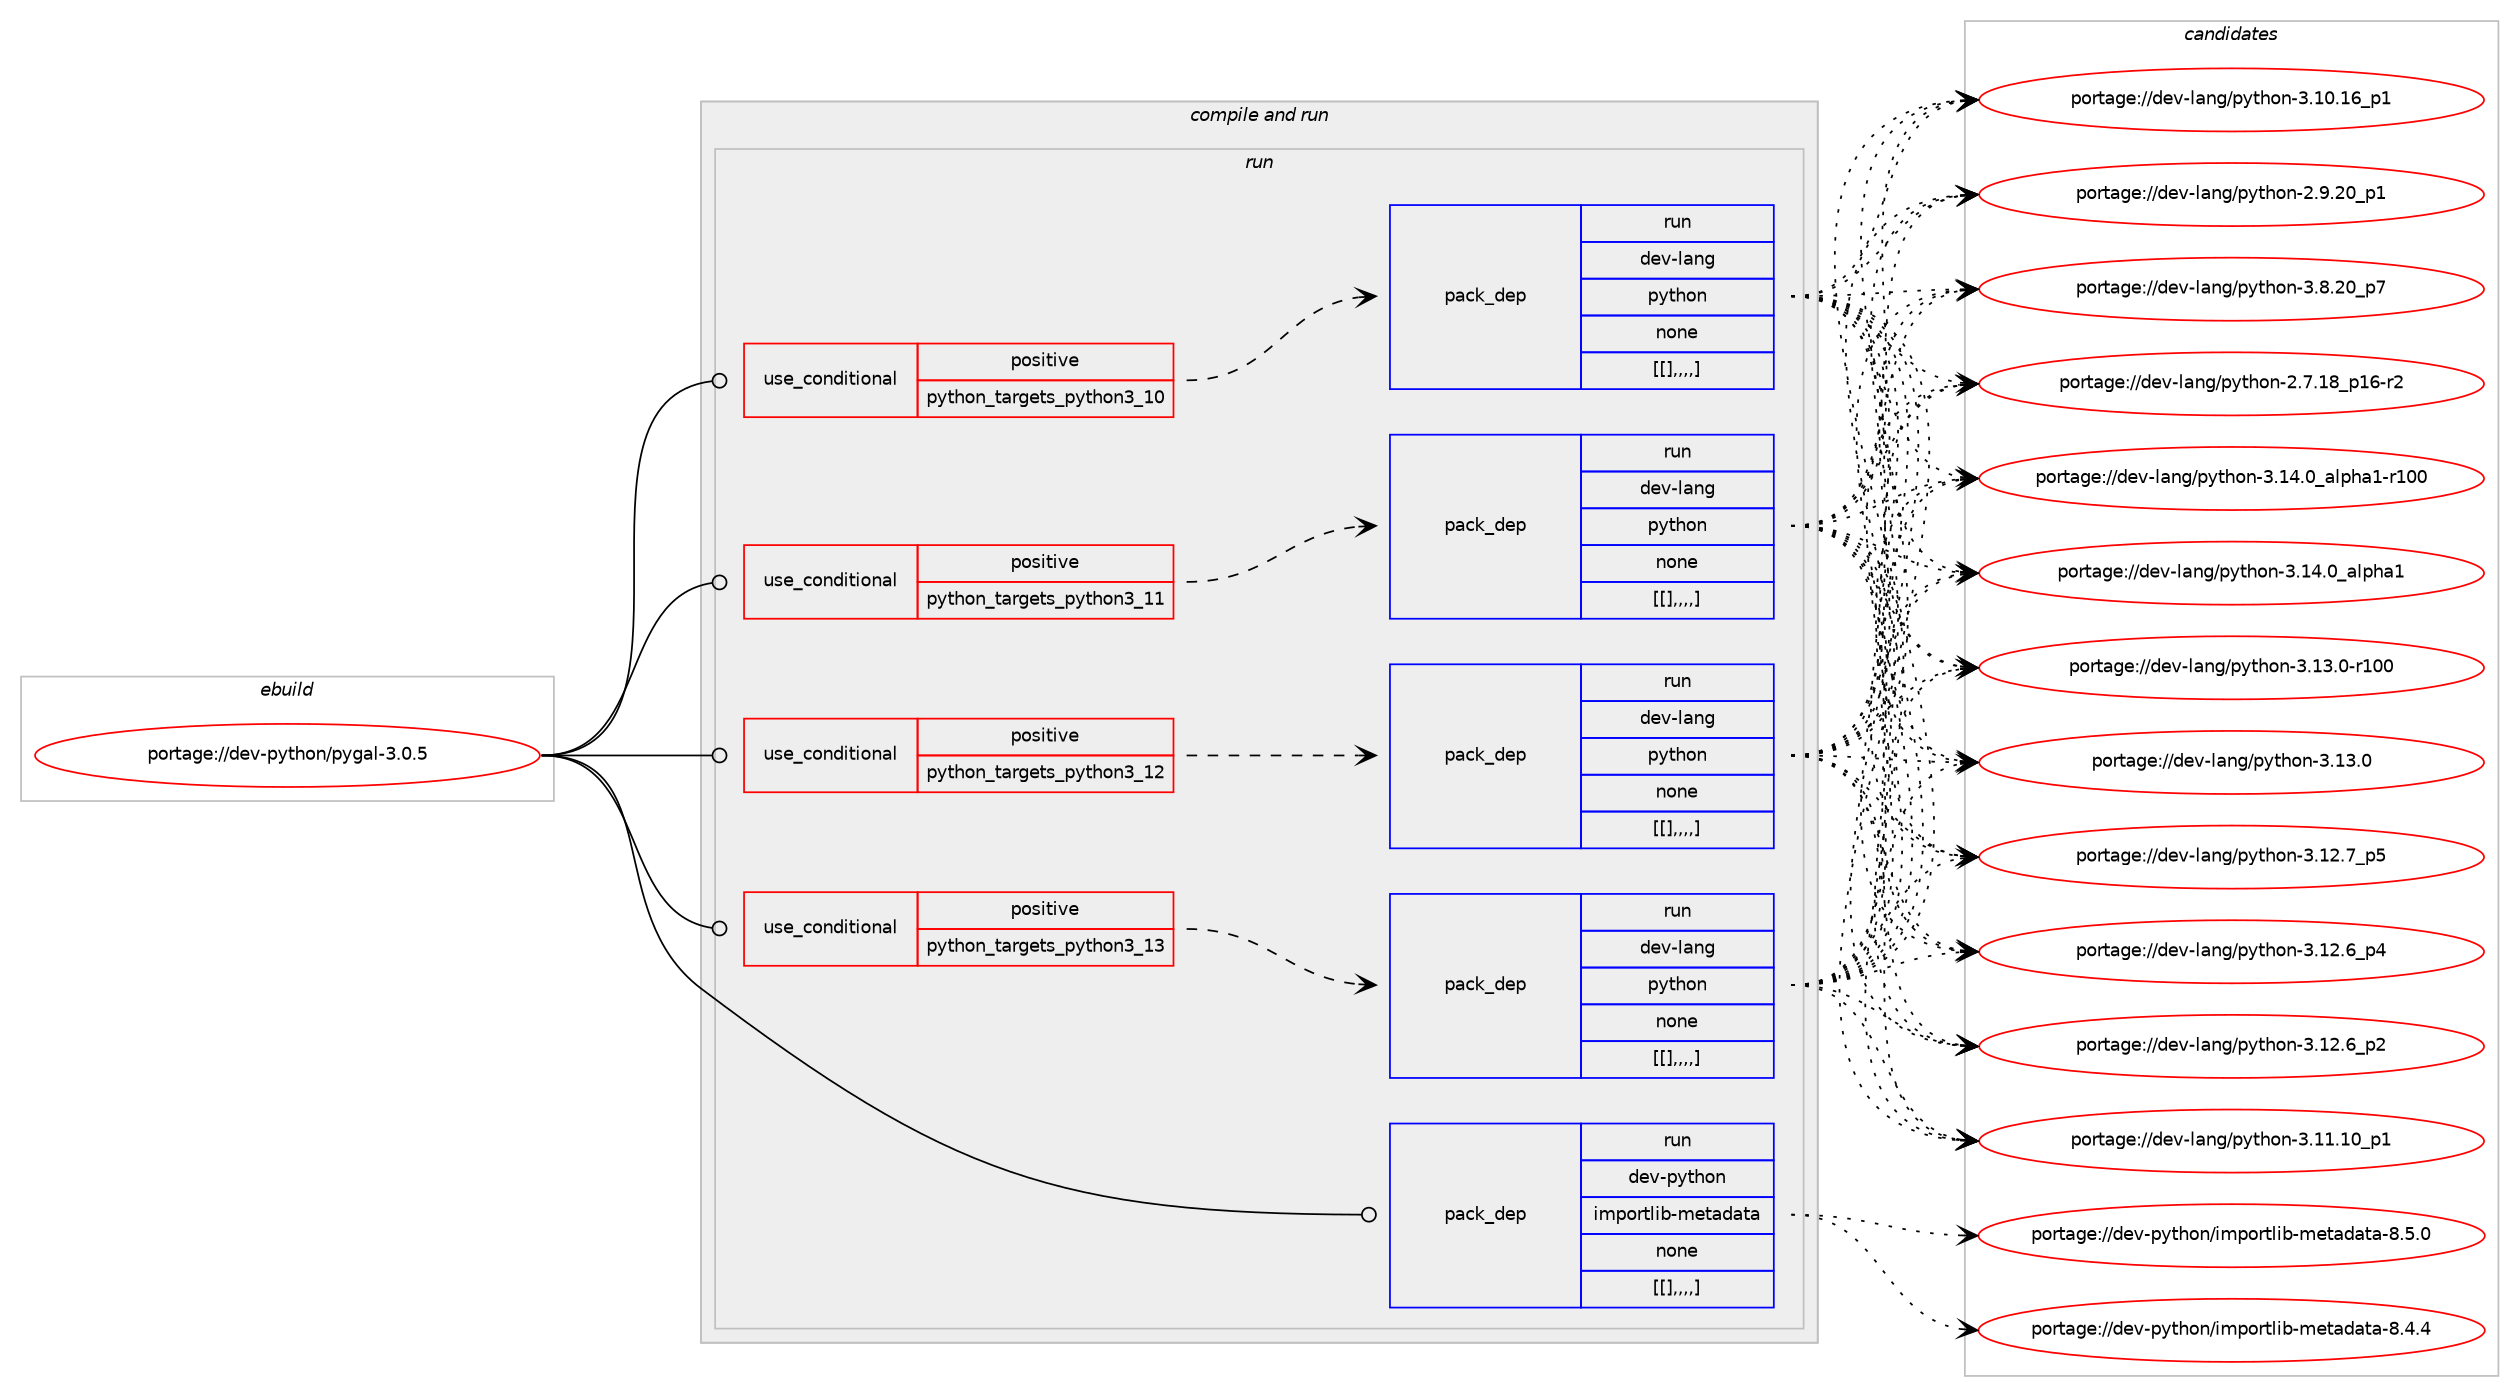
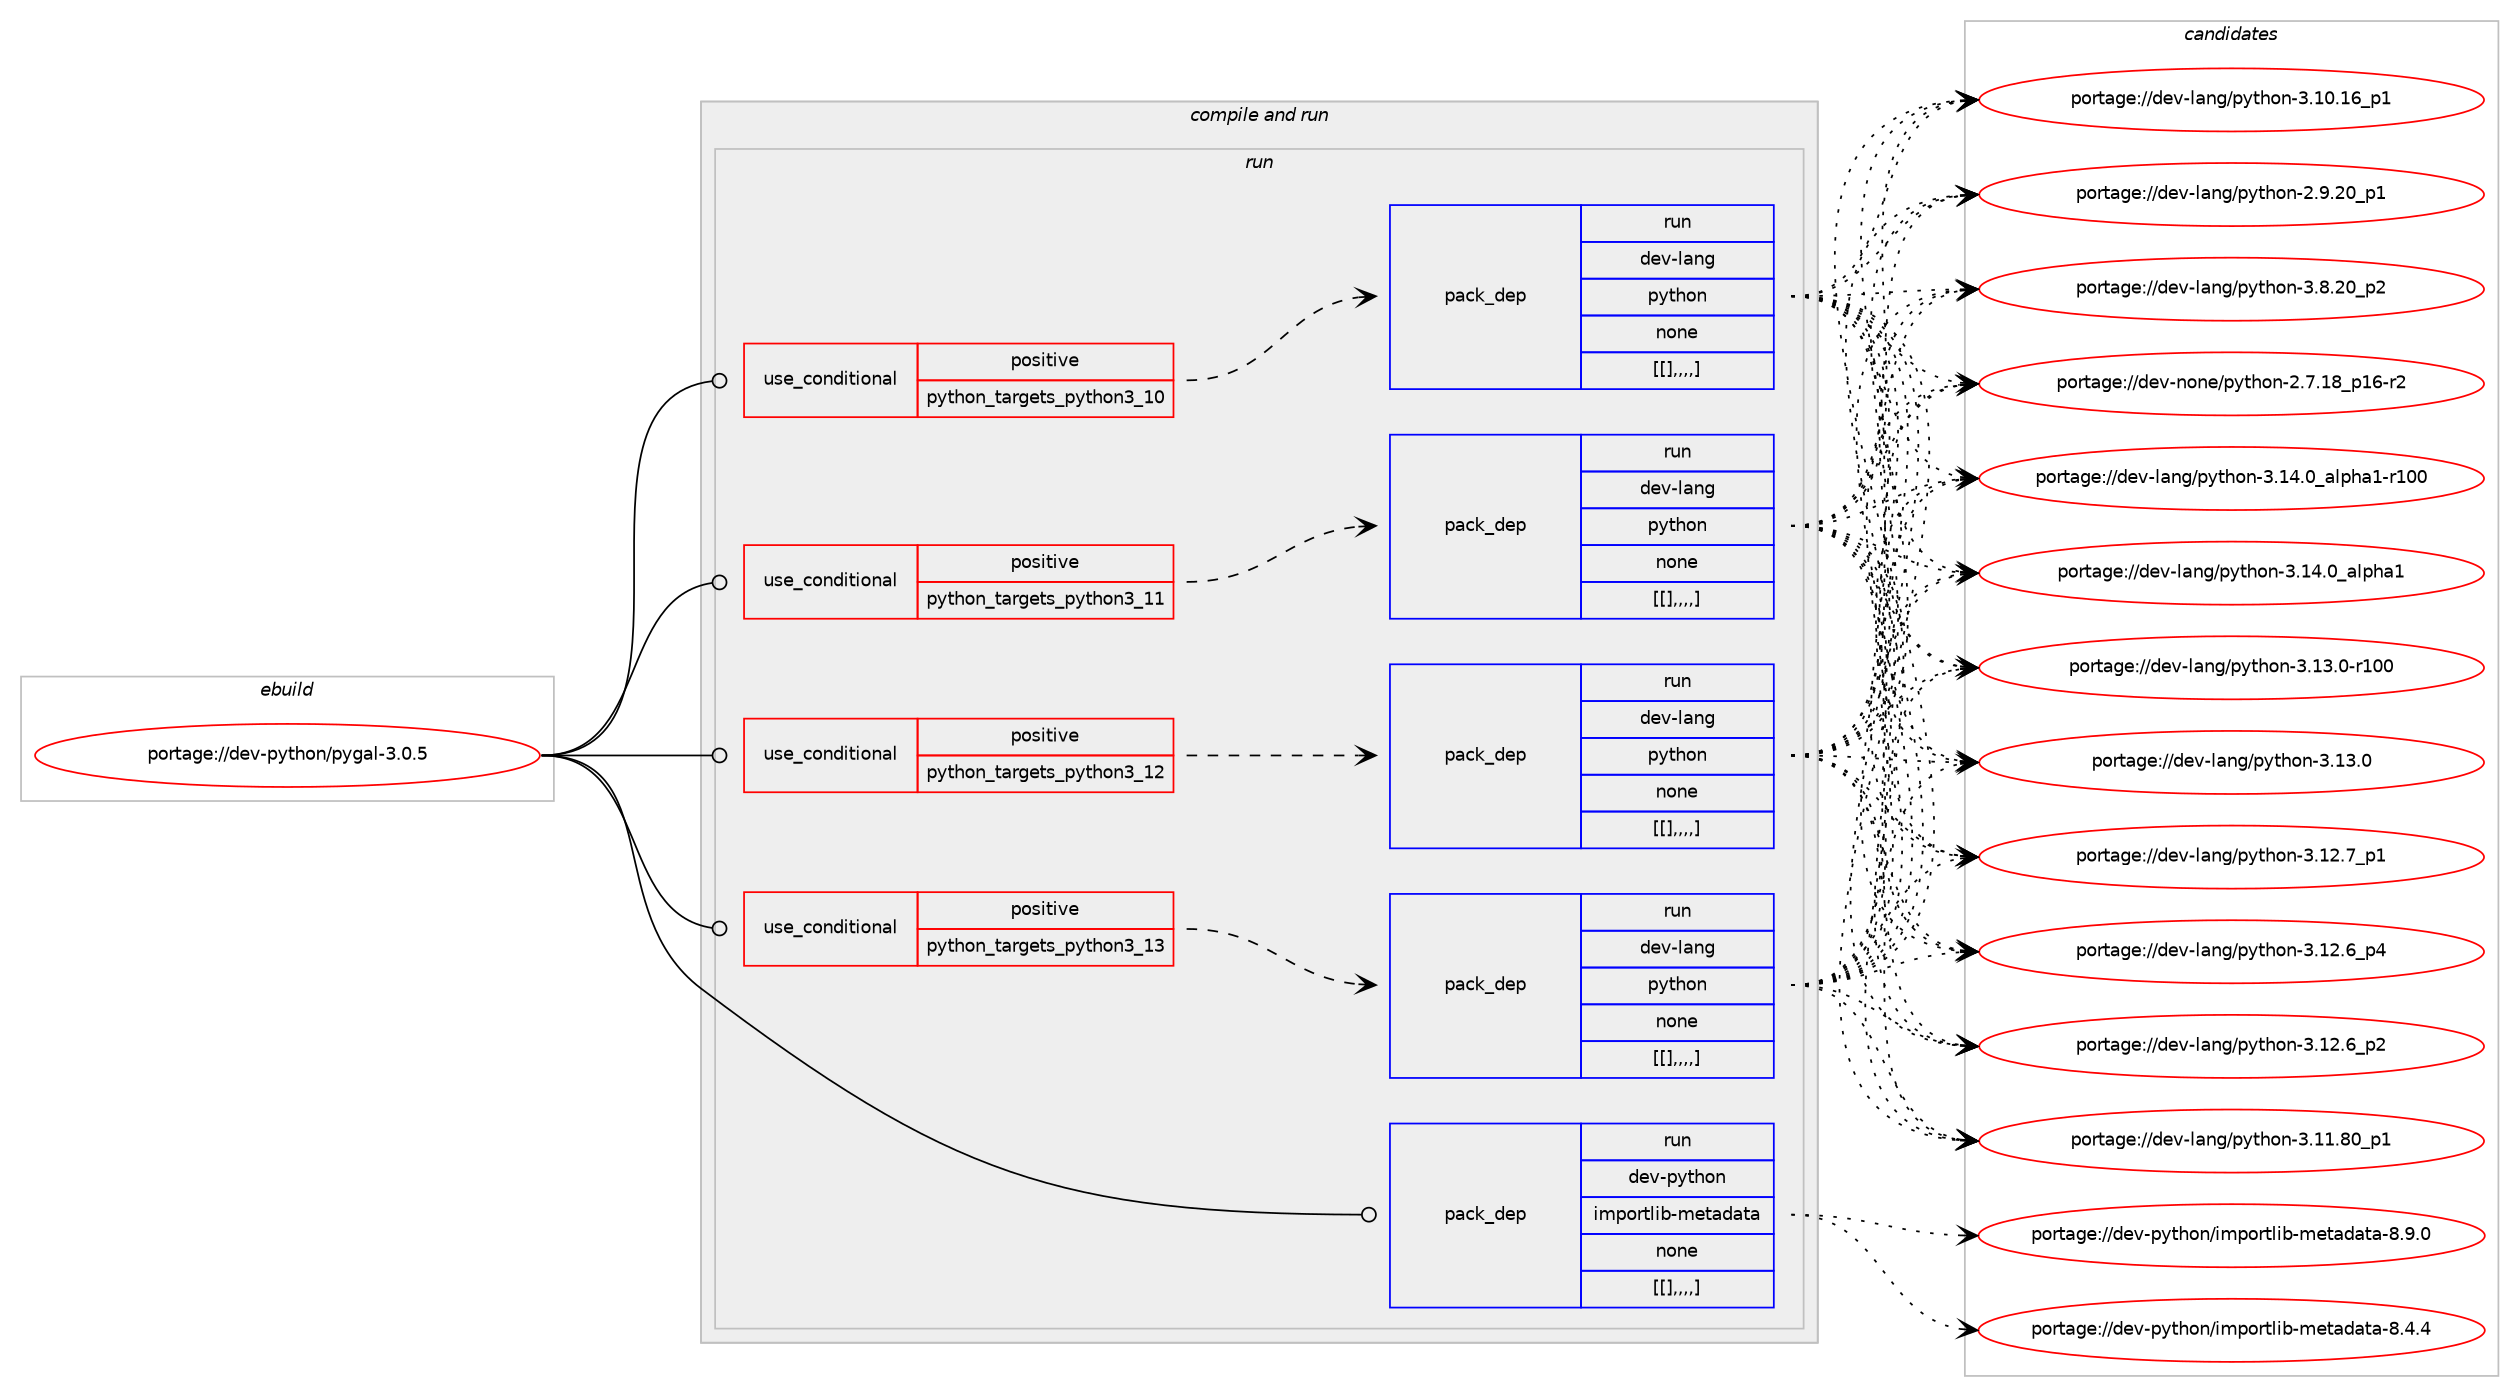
(2232, 289) -> (2232, 289)
(2232, 384) -> (2232, 384)
(2232, 857) -> (2232, 857)
(2232, 1141) -> (2232, 1141)
(2232, 1236) -> (2232, 1236)
